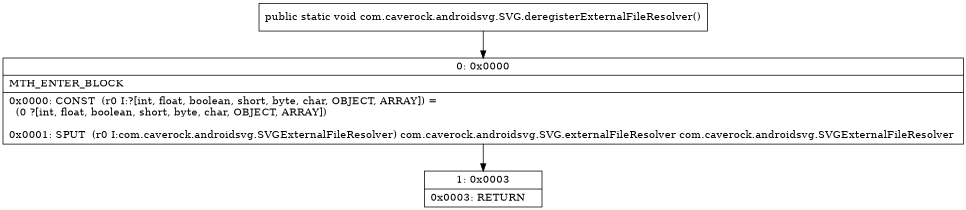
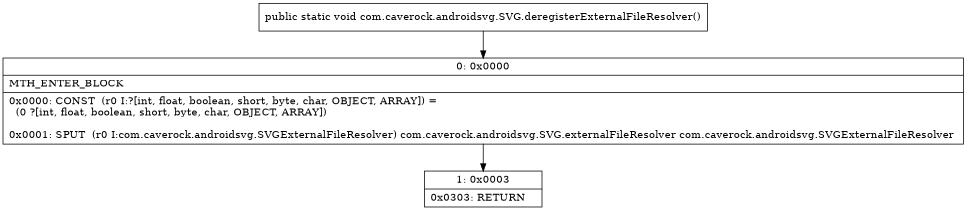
(483, 198) -> (483, 198)
